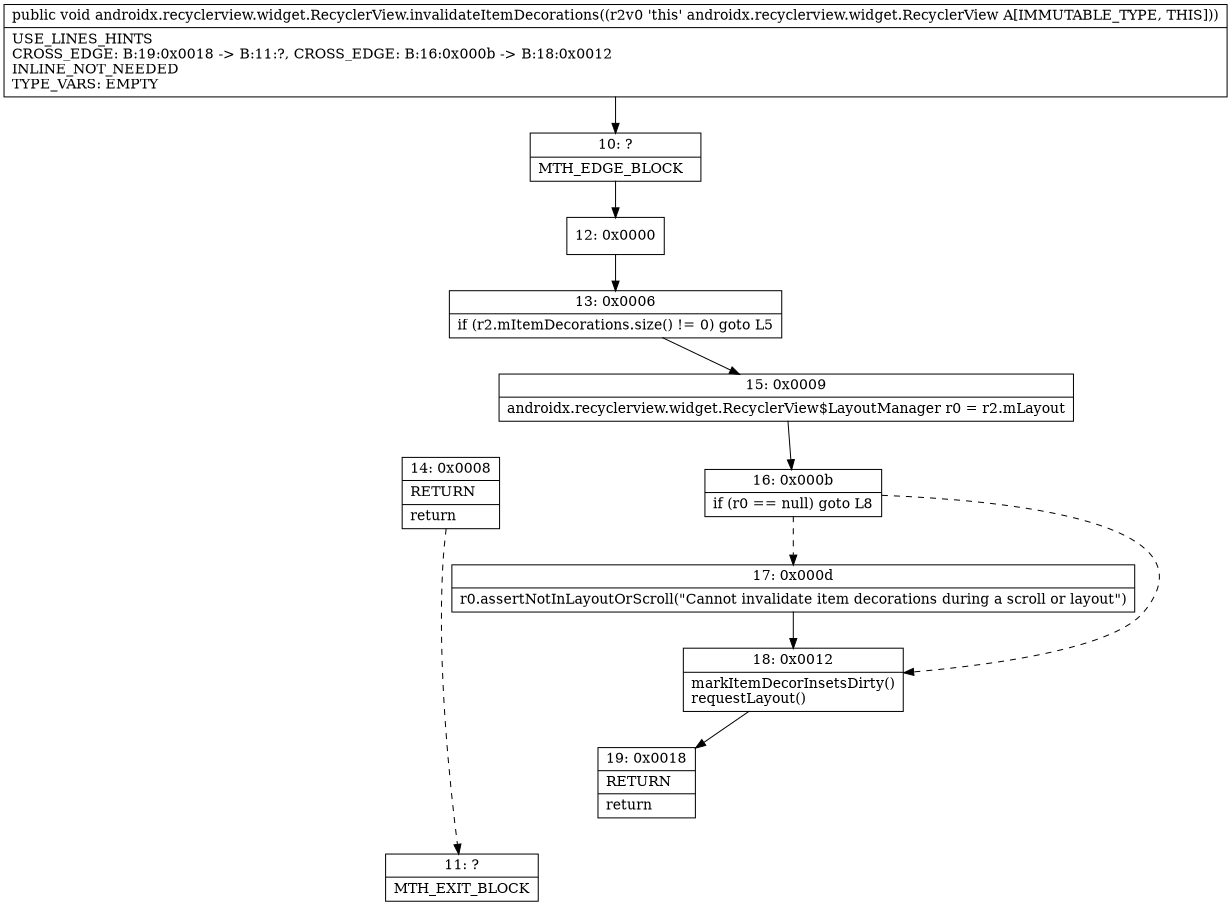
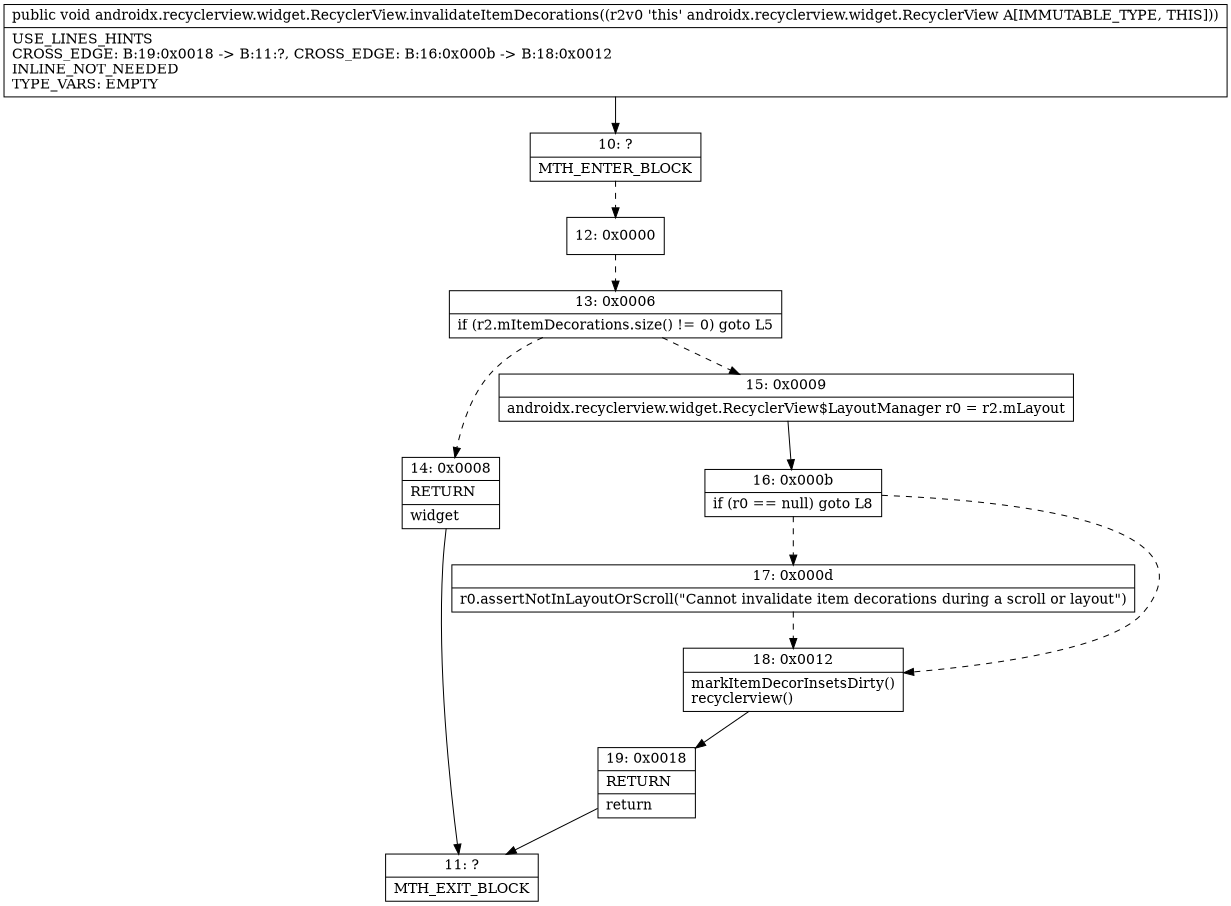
(611, 169) -> (616, 169)
(616, 194) -> (616, 194)
(616, 268) -> (616, 268)
(696, 354) -> (696, 354)
none -> (485, 381)
(433, 516) -> (435, 516)
(793, 625) -> (793, 625)
(443, 687) -> (443, 687)
(749, 699) -> (743, 699)
none -> (556, 829)
